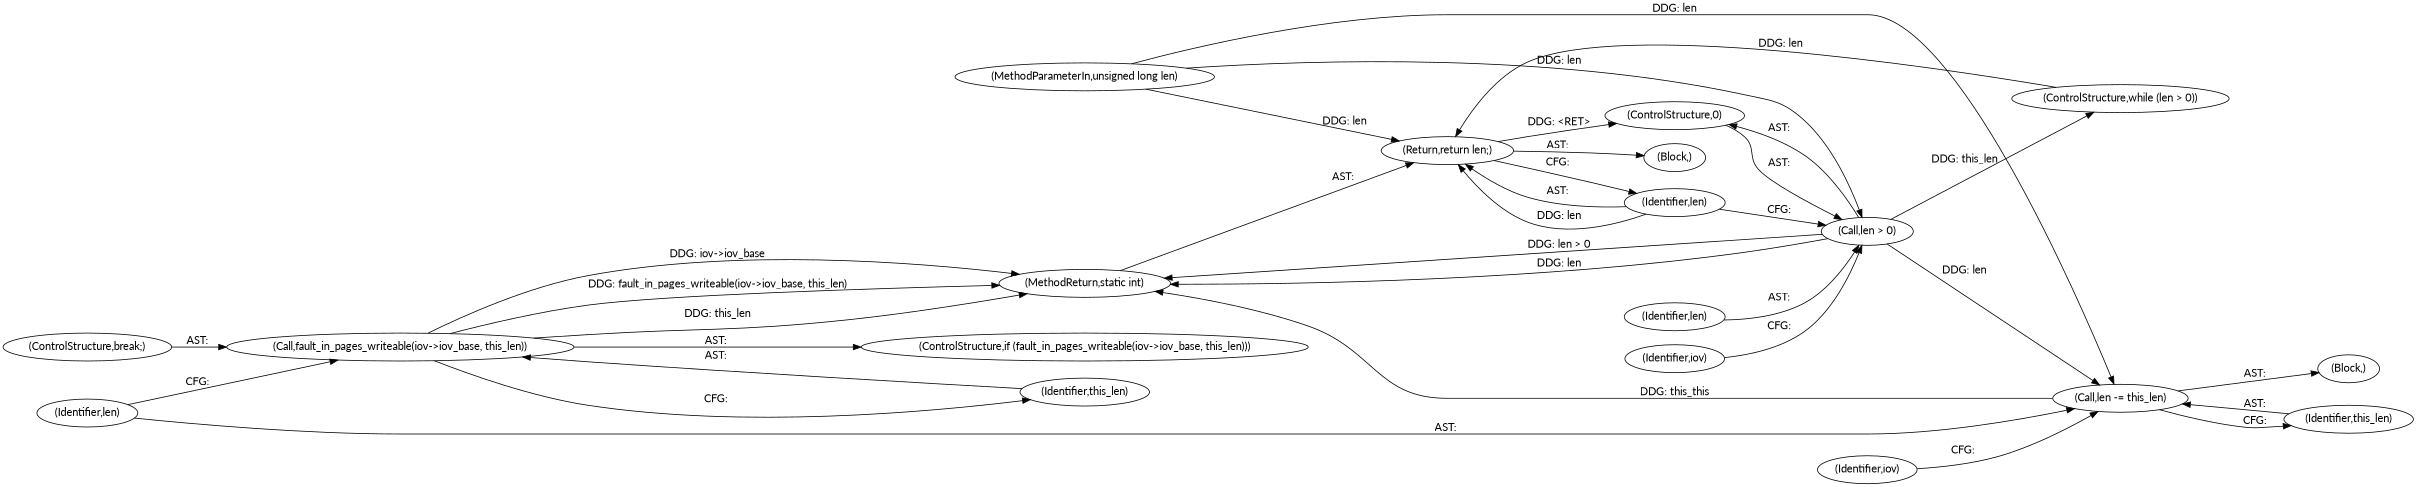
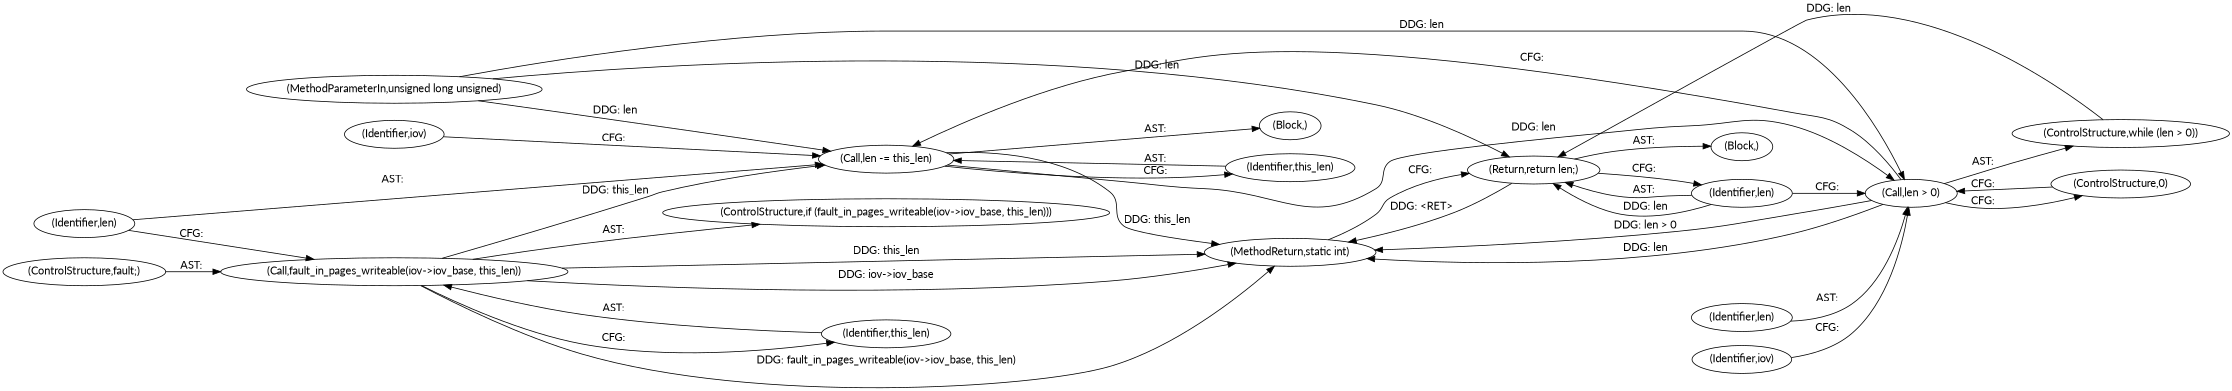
(1085, 77) -> (394, 89)
(1781, 128) -> (1985, 201)
(1553, 133) -> (1437, 219)
none -> (1413, 155)
(1965, 160) -> (1985, 162)
(1781, 163) -> (1985, 184)
(1345, 177) -> (1422, 170)
none -> (628, 203)
(1965, 271) -> (1534, 58)
(87, 347) -> (84, 272)
(1675, 392) -> (1157, 220)
